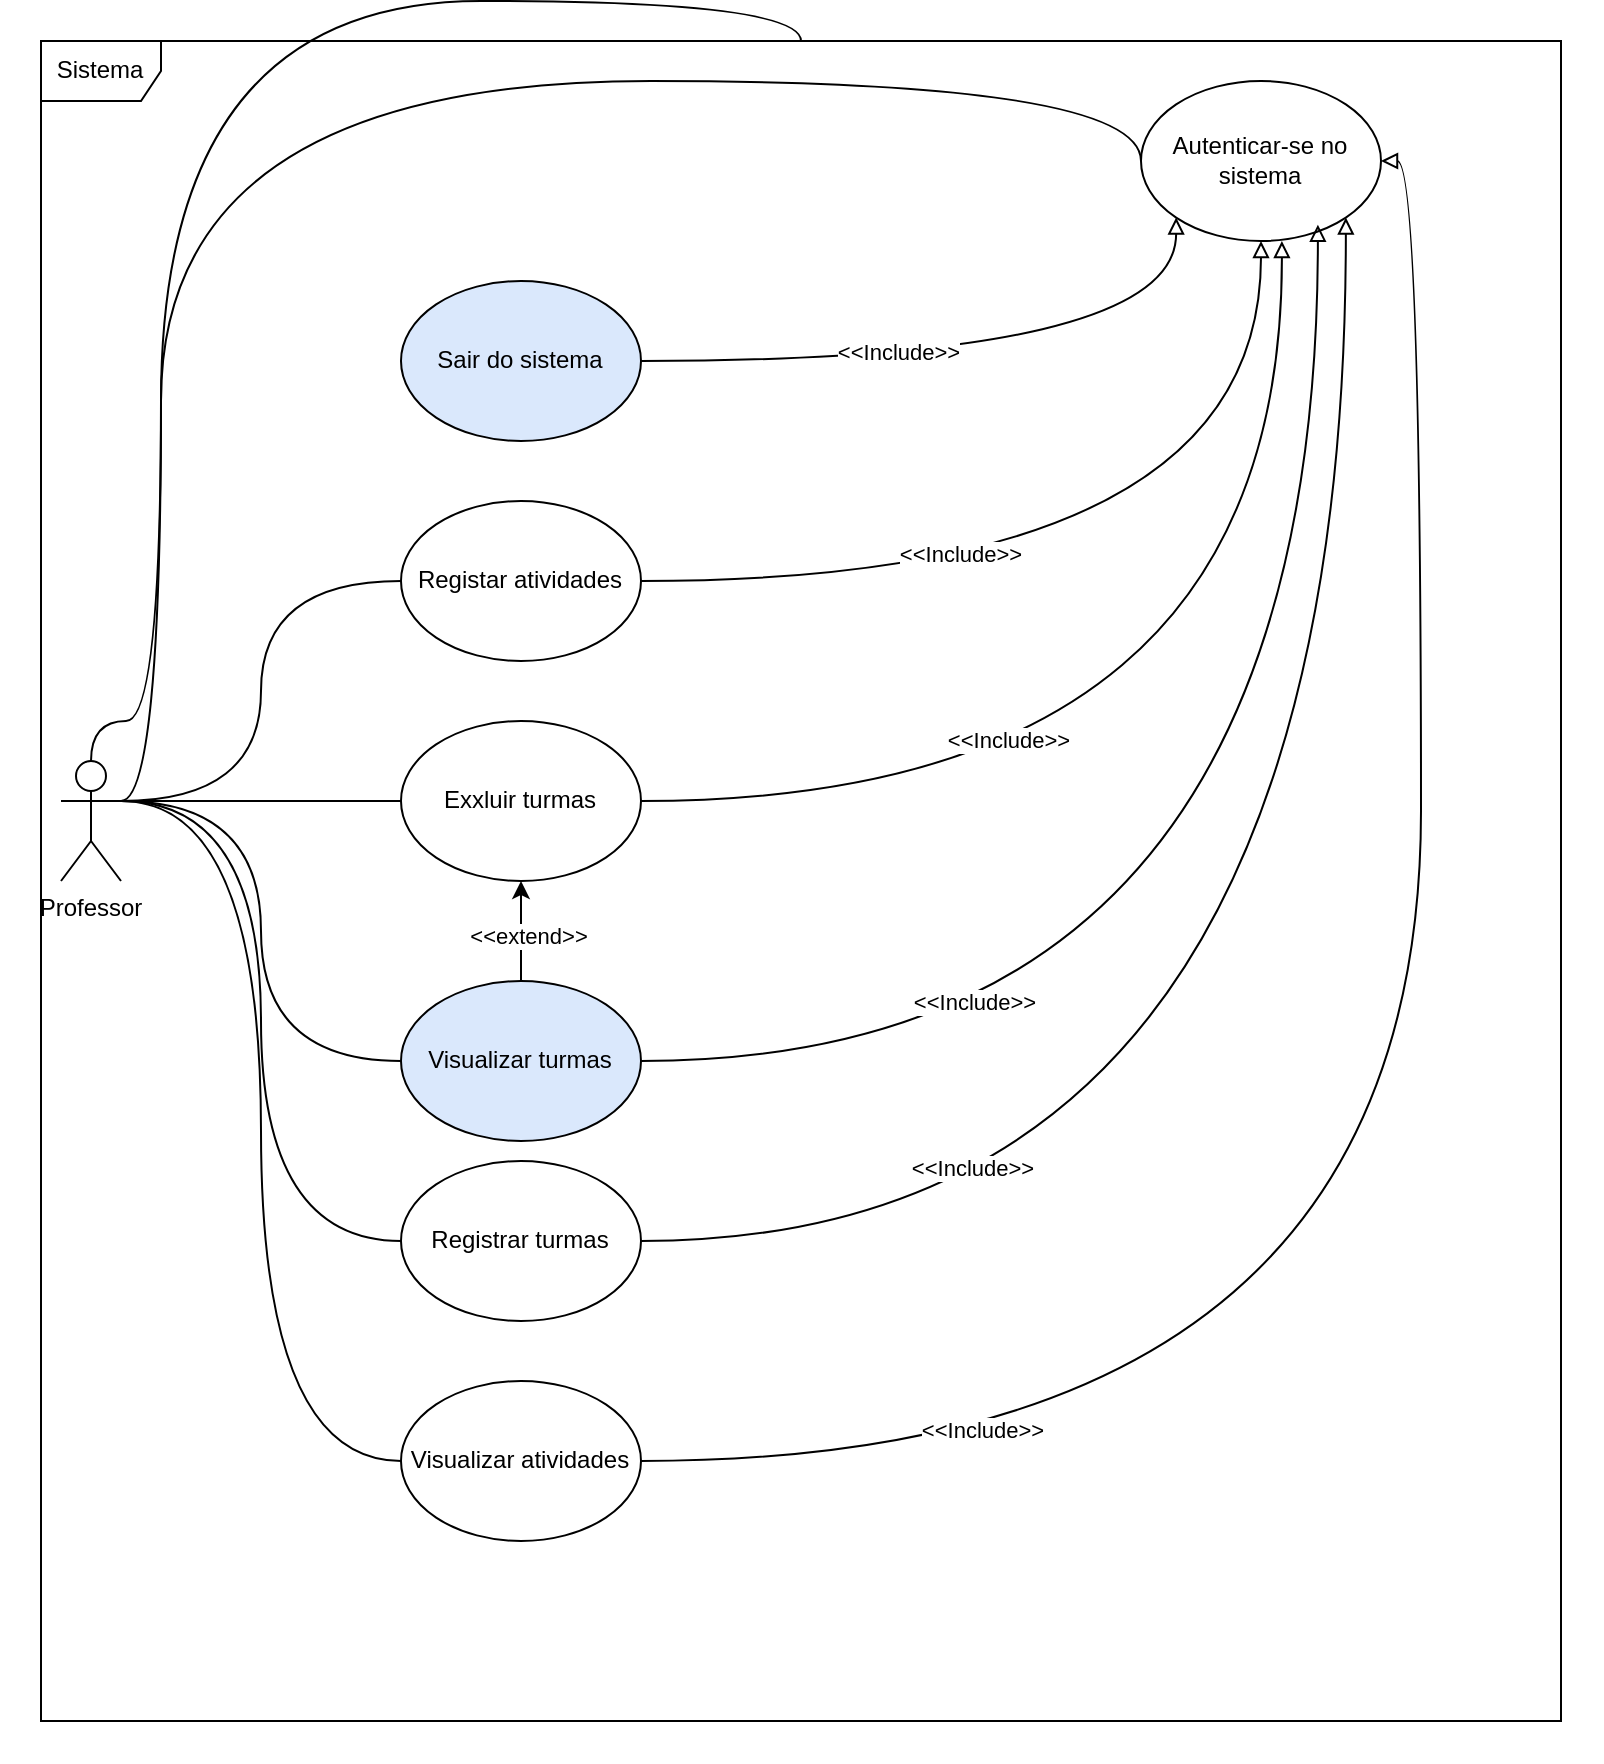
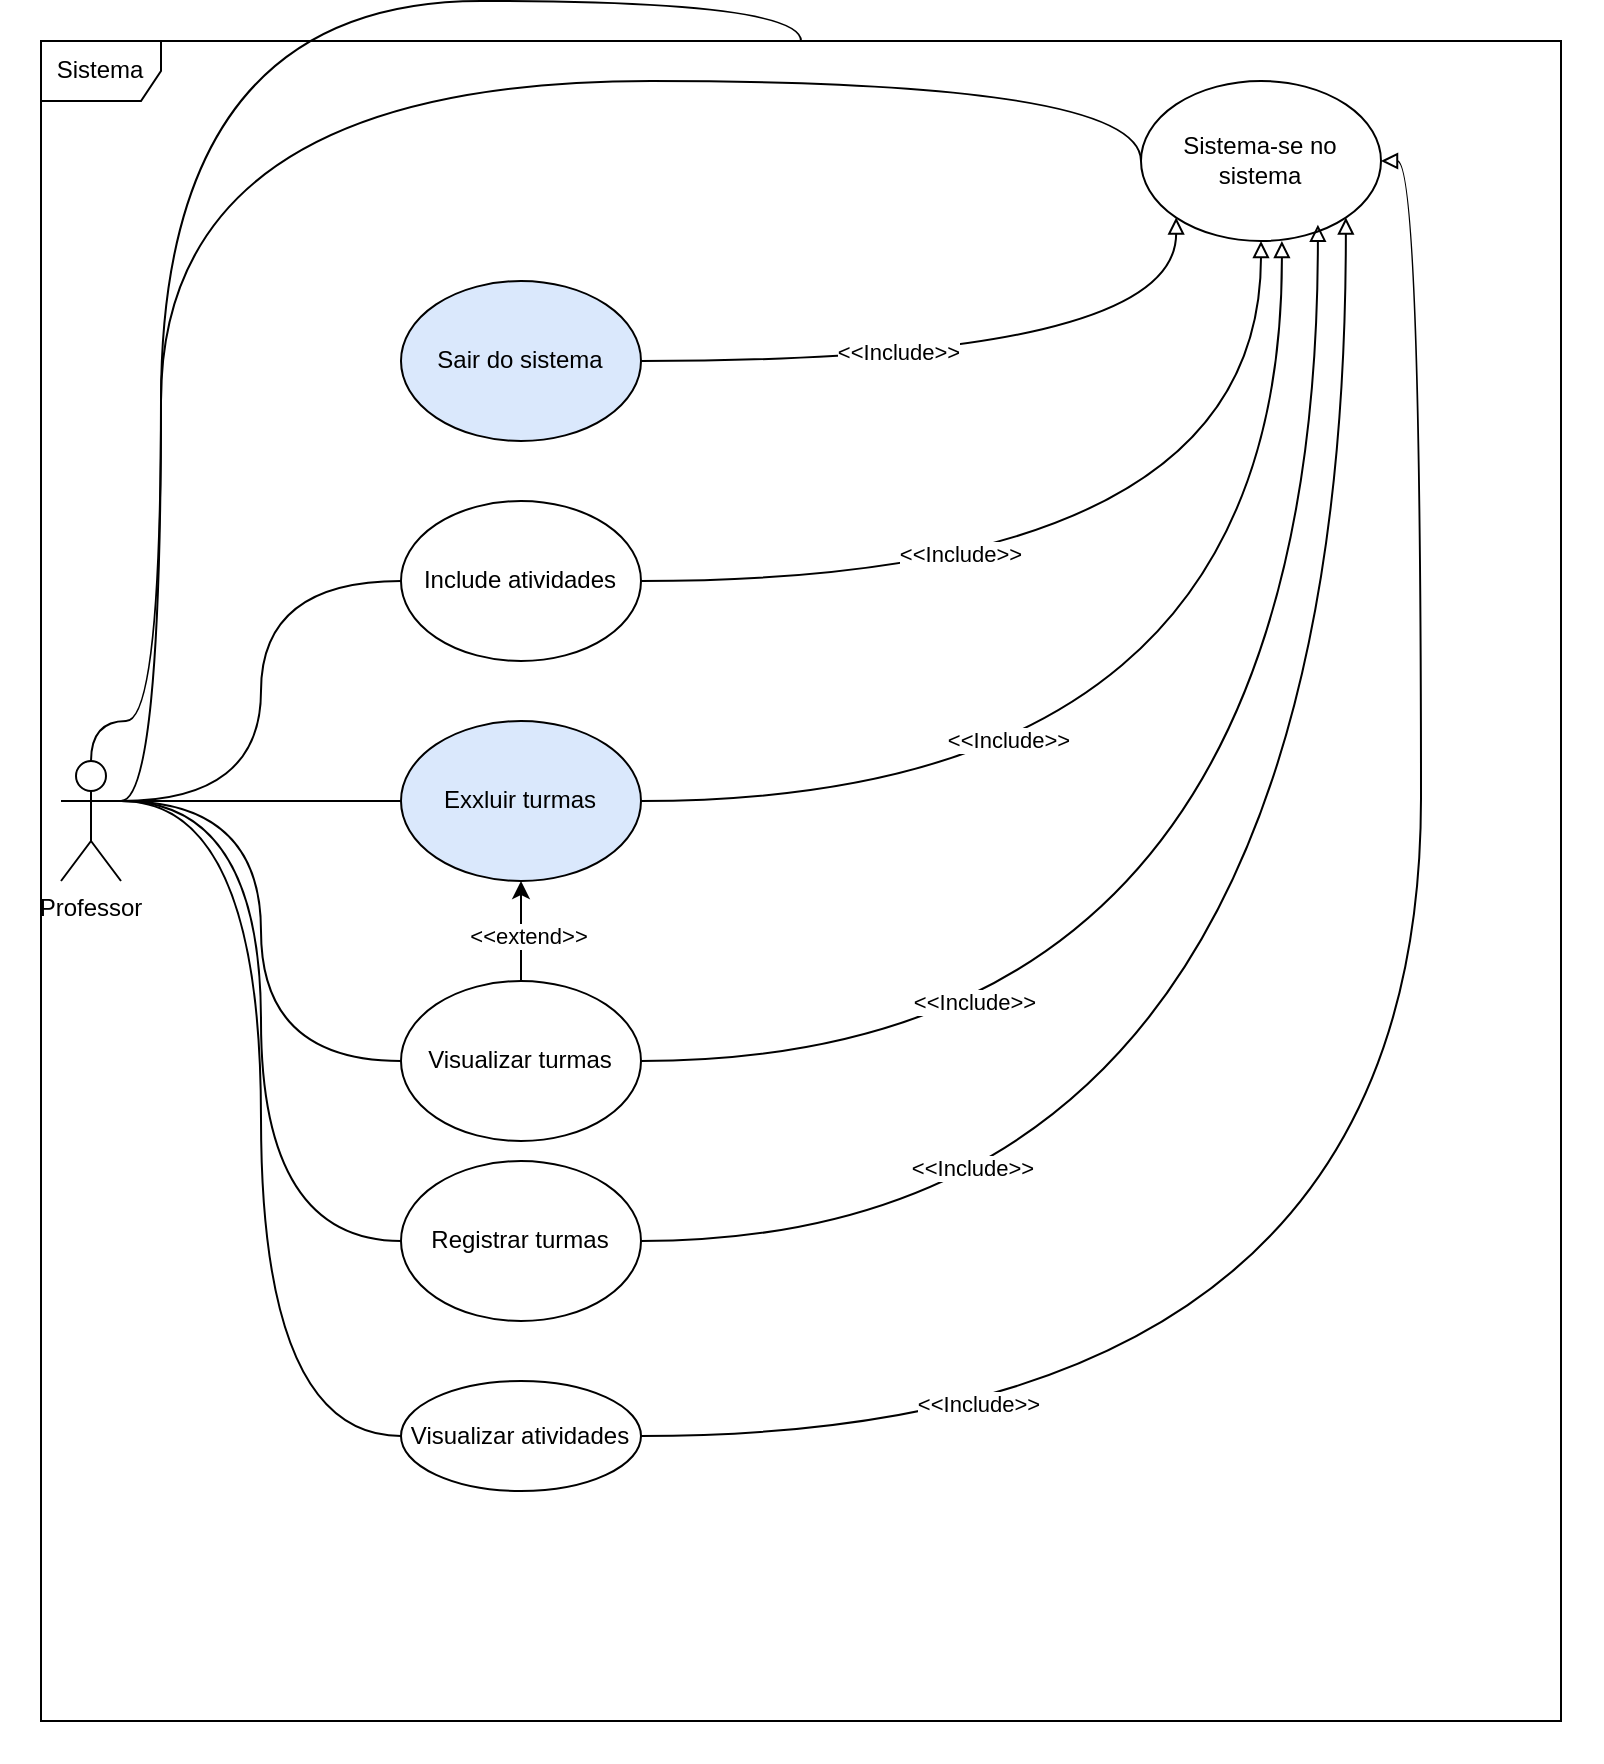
(1261, 161) -> (1261, 161)
(521, 581) -> (521, 581)
(521, 801) -> (521, 801)
(521, 1061) -> (521, 1061)
(521, 1461) -> (521, 1436)
